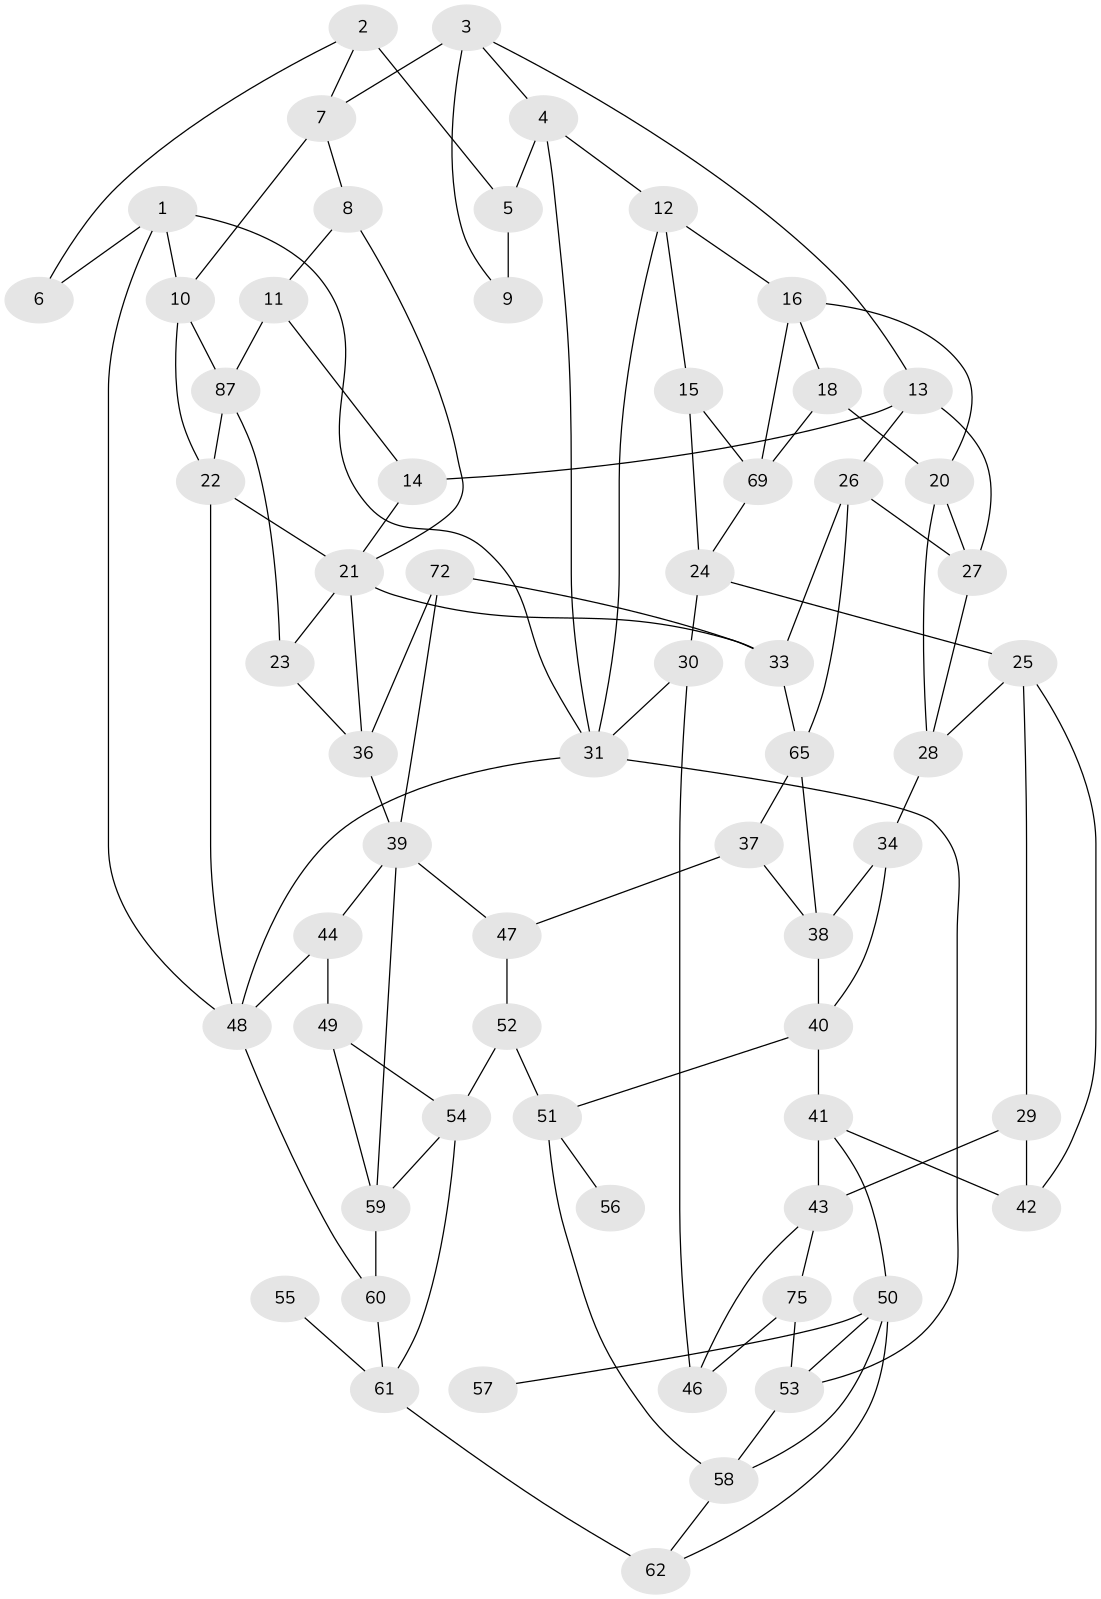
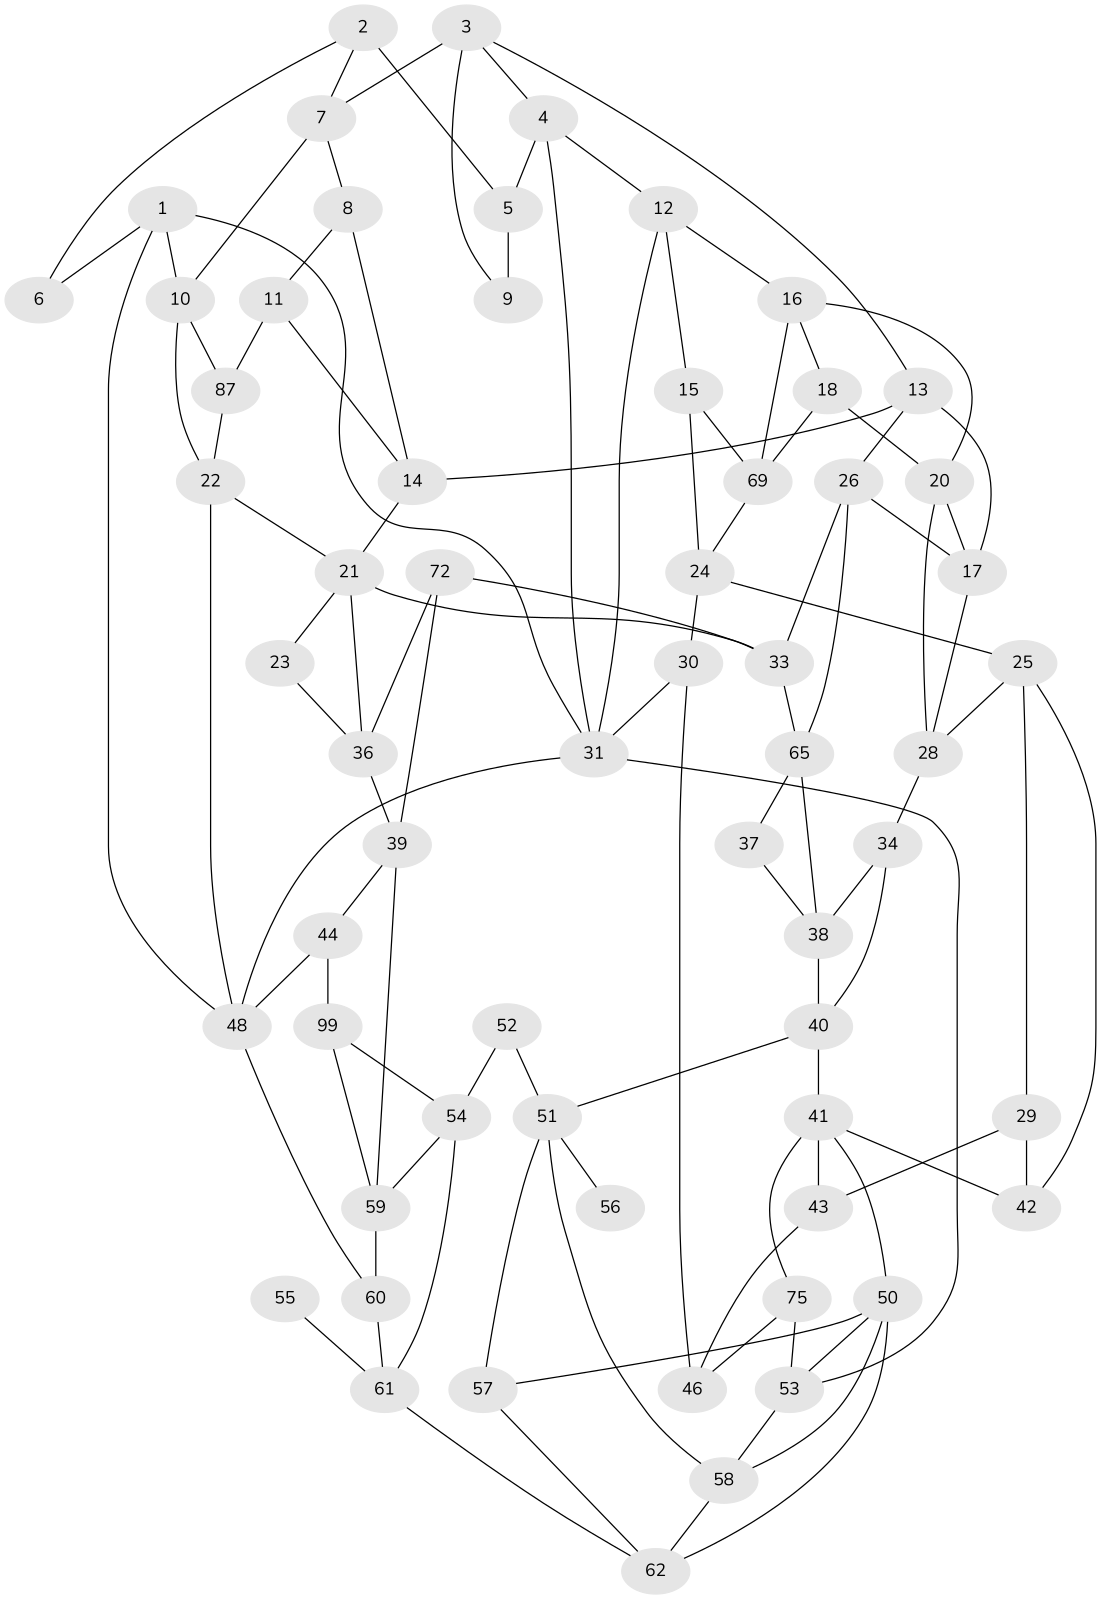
(445, 409) -> (380, 346)
(271, 536) -> none
(972, 573) -> (972, 573)
(507, 936) -> none
(328, 1027) -> (328, 1027)
none -> (507, 1252)
(808, 1253) -> (770, 1204)
none -> (569, 1480)
